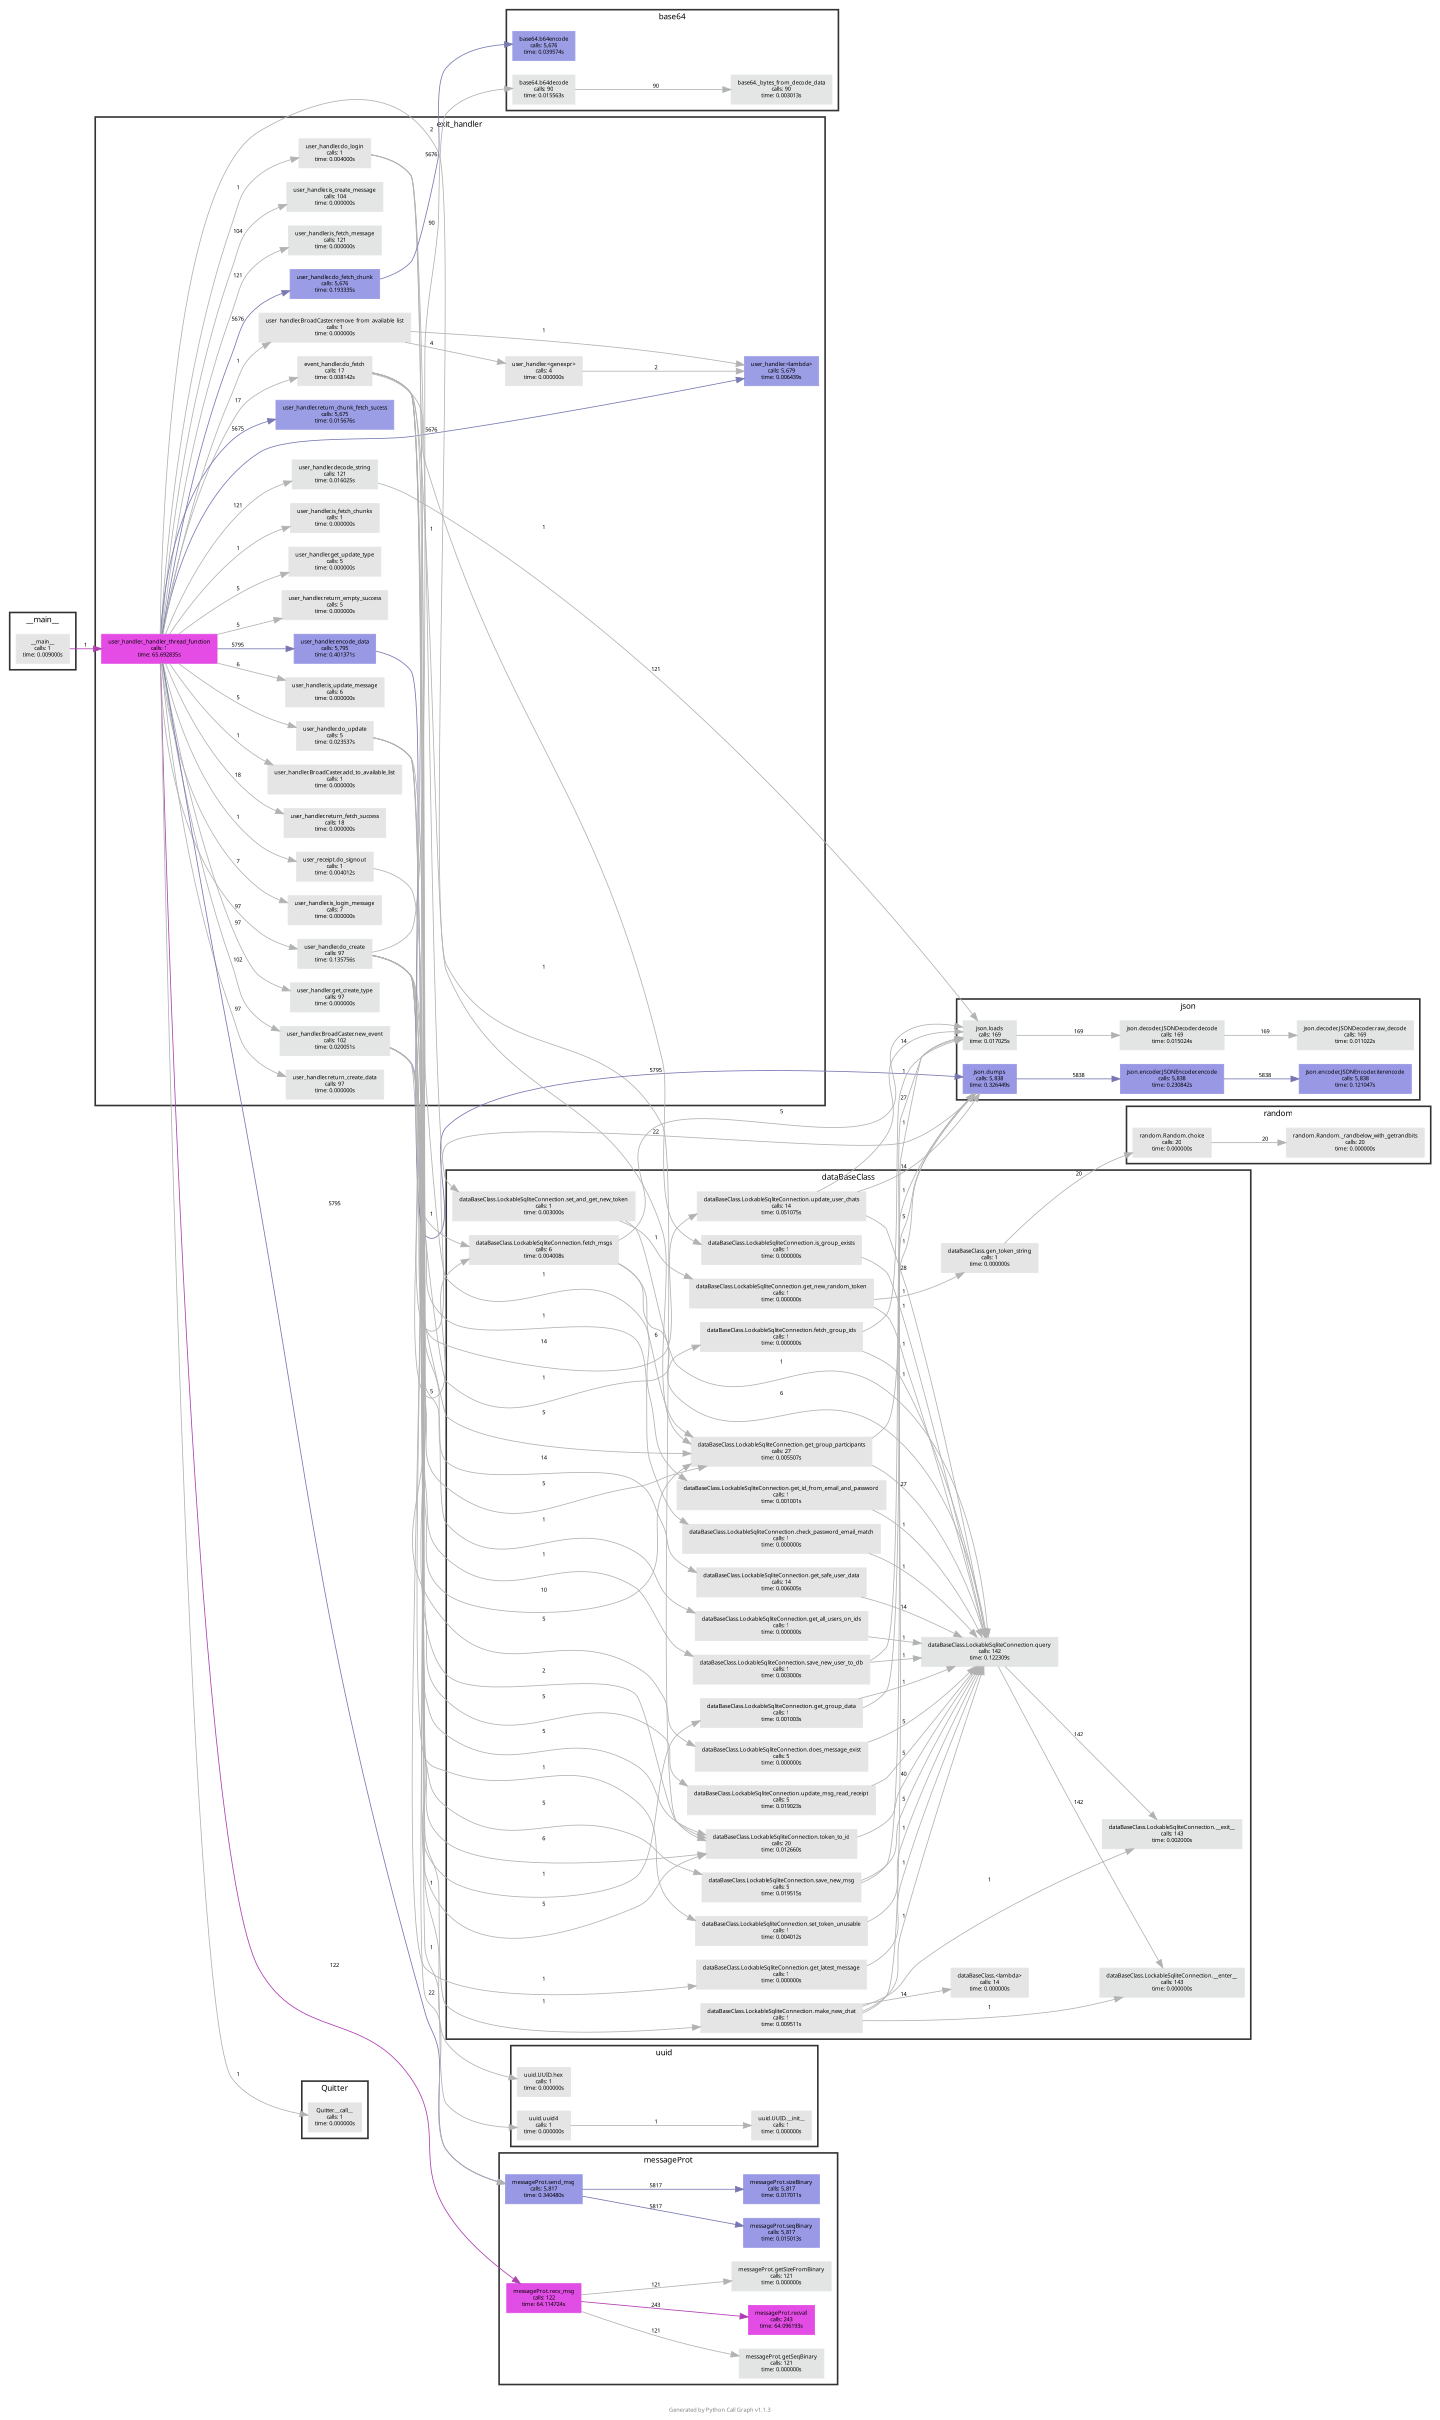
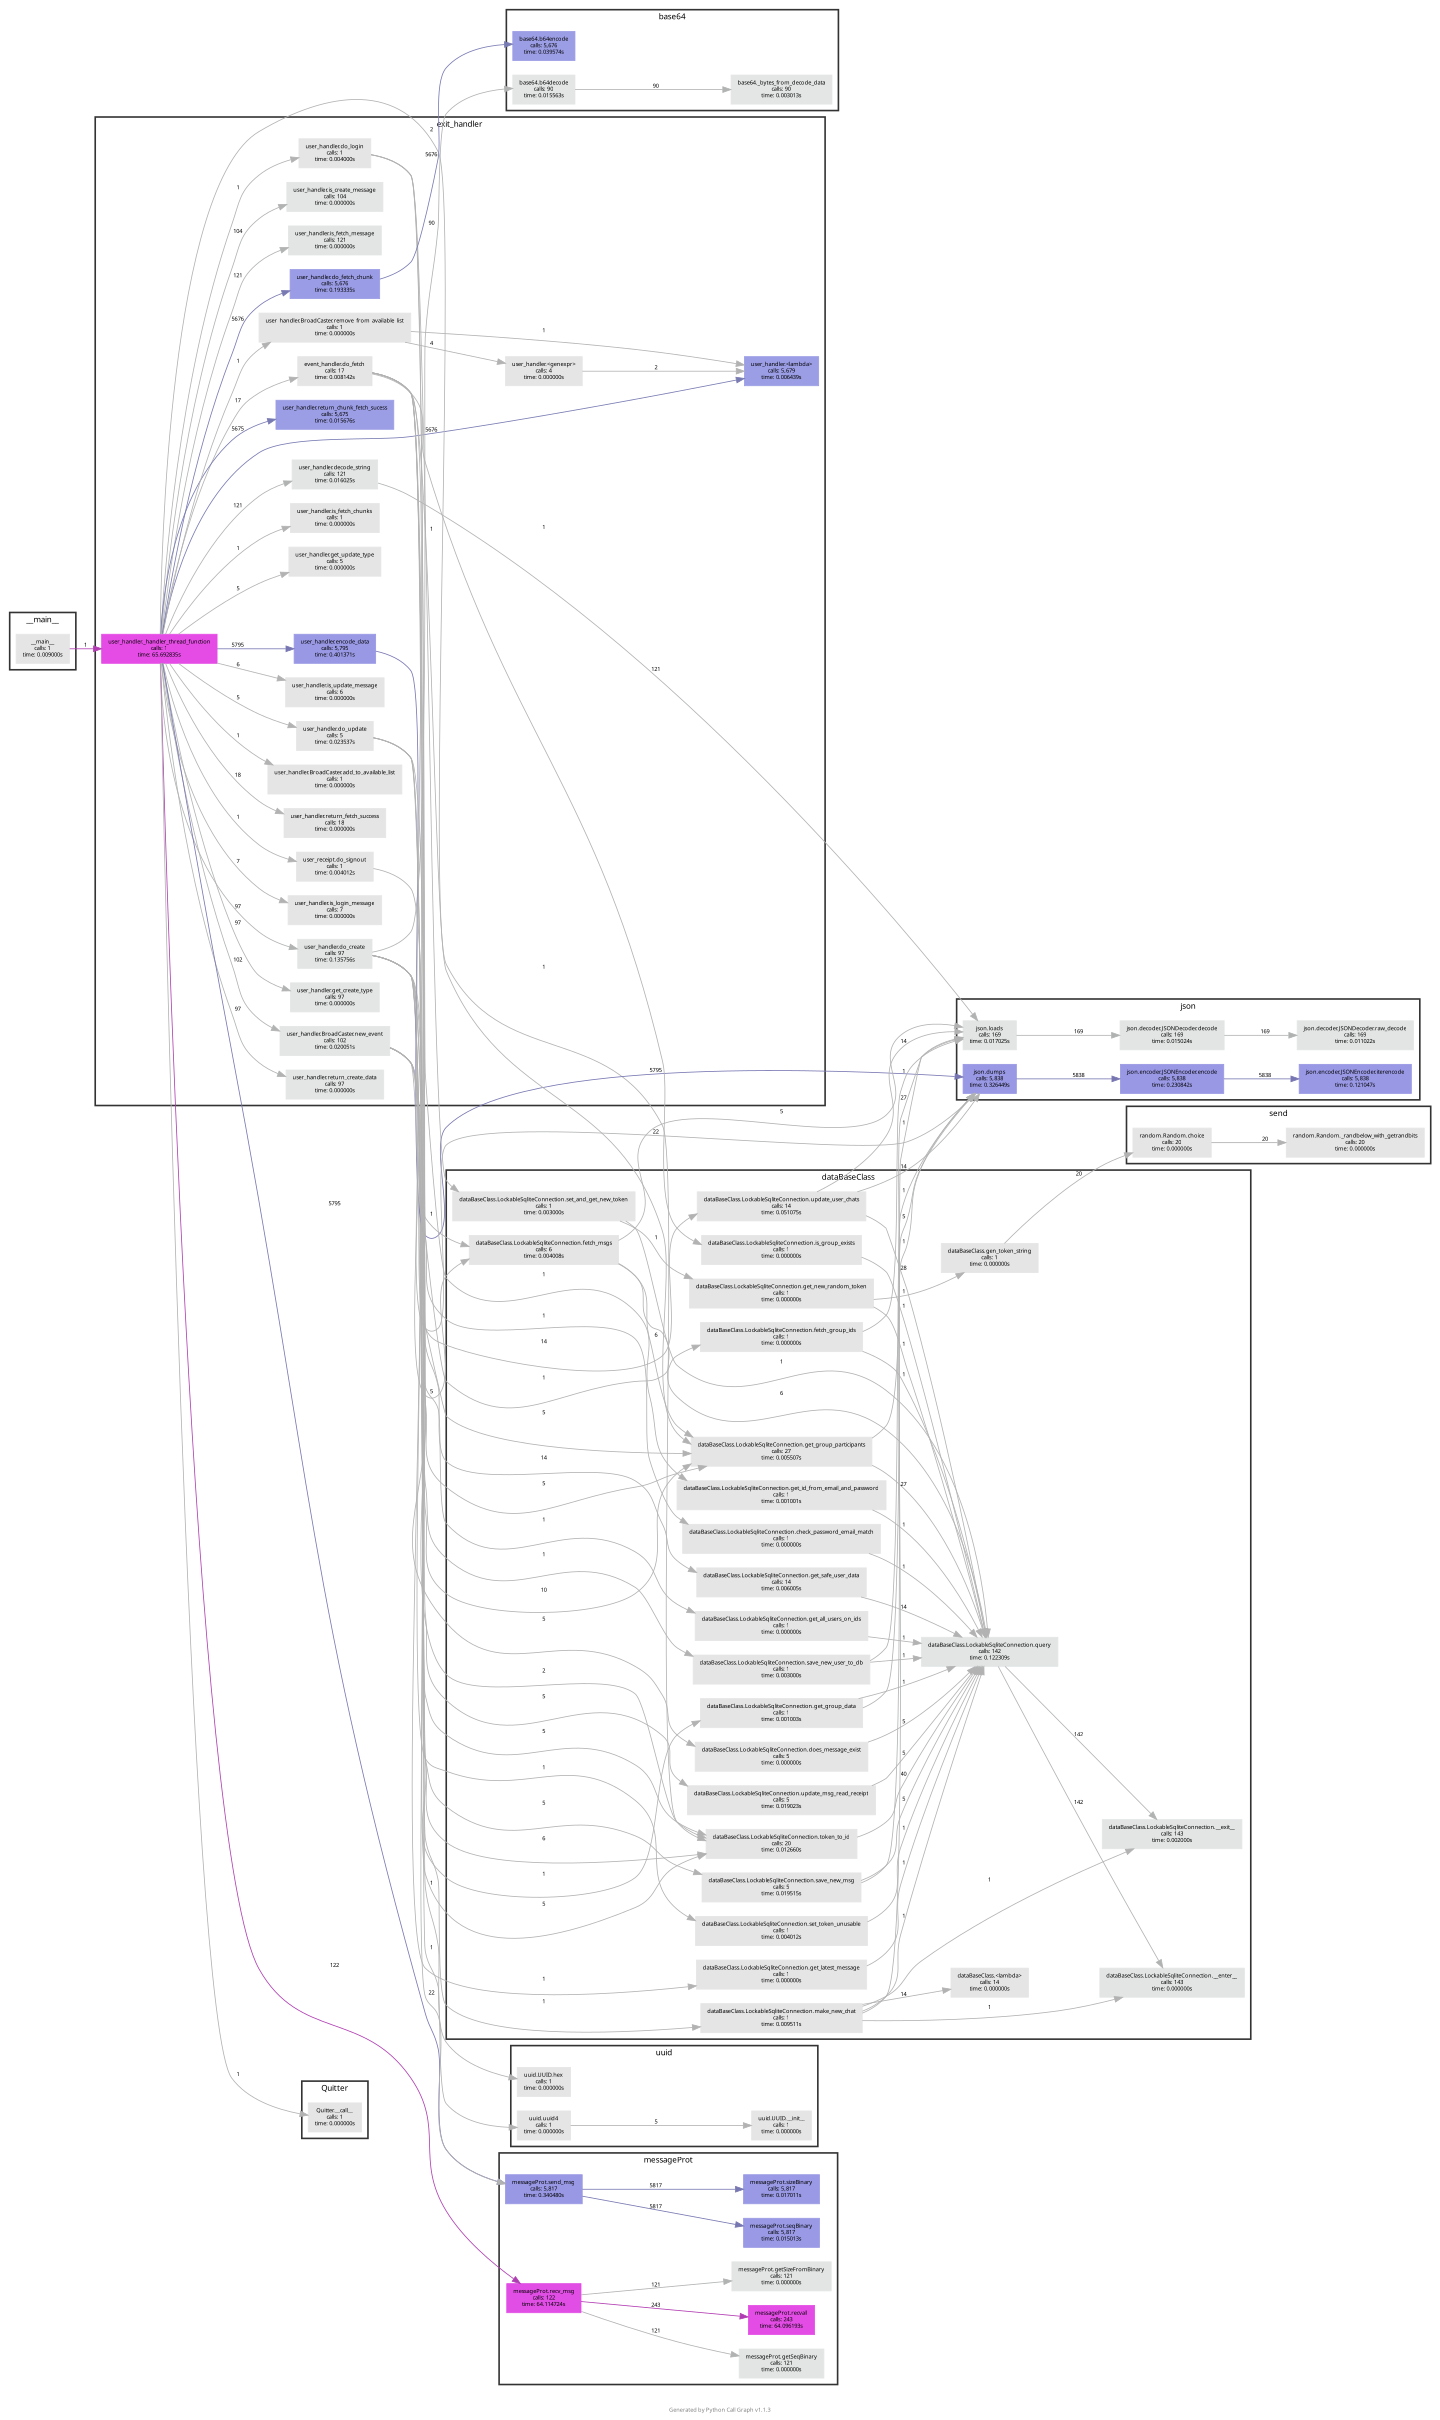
(335, 605) -> none
(1279, 1114) -> (1279, 1114)
(656, 2122) -> (656, 2122)
